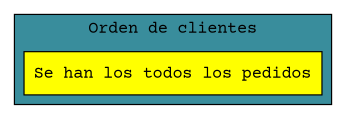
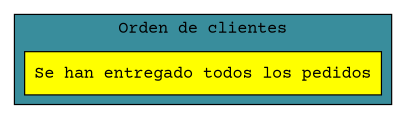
(173, 73) -> (203, 73)
